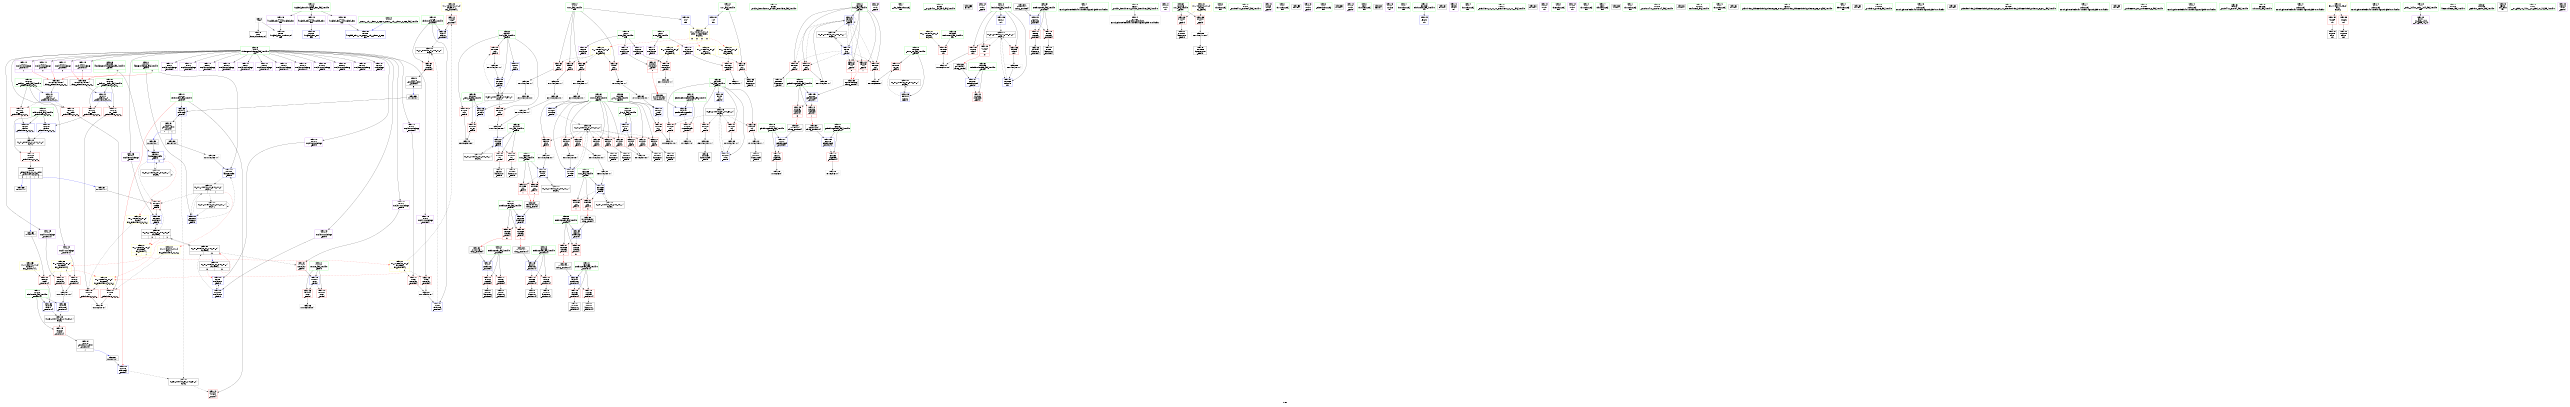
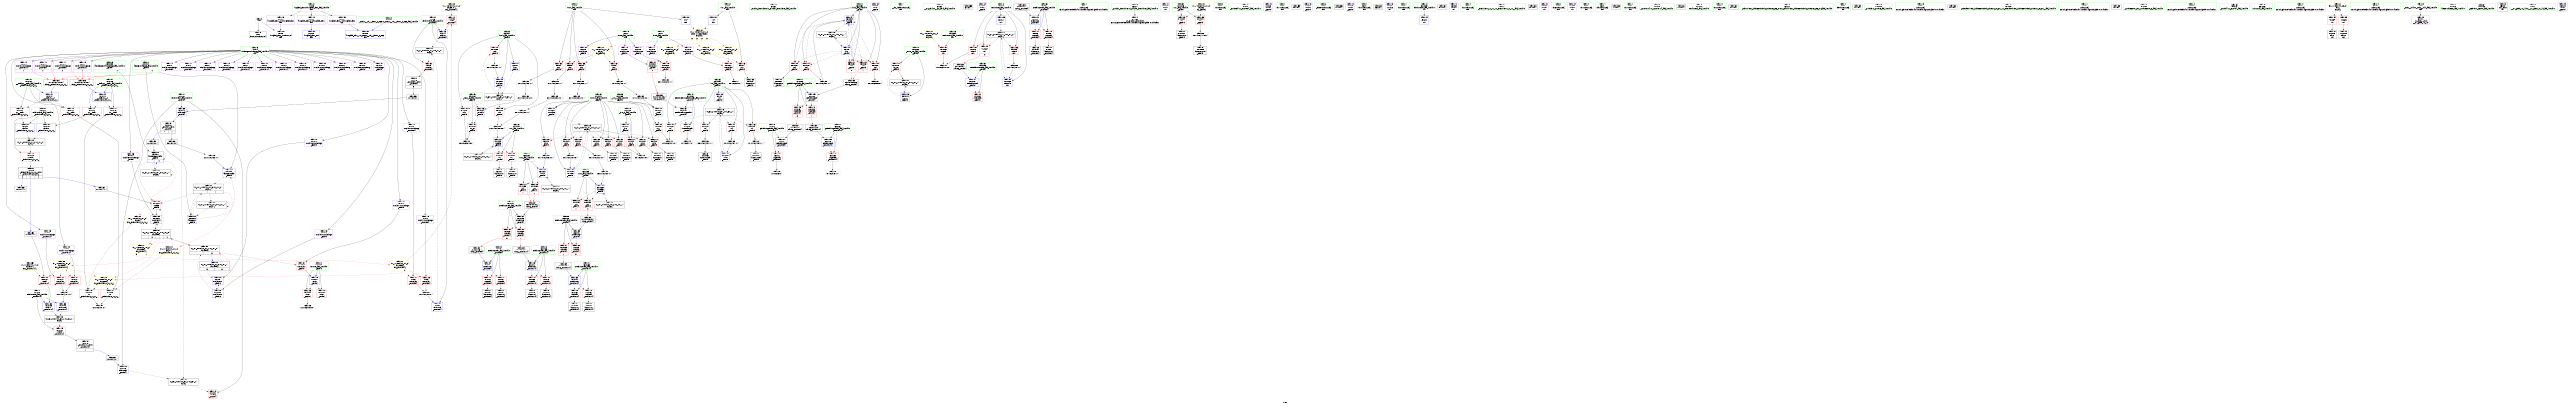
(885, 75) -> (900, 74)
(123, 225) -> (123, 225)
(426, 294) -> (426, 294)
